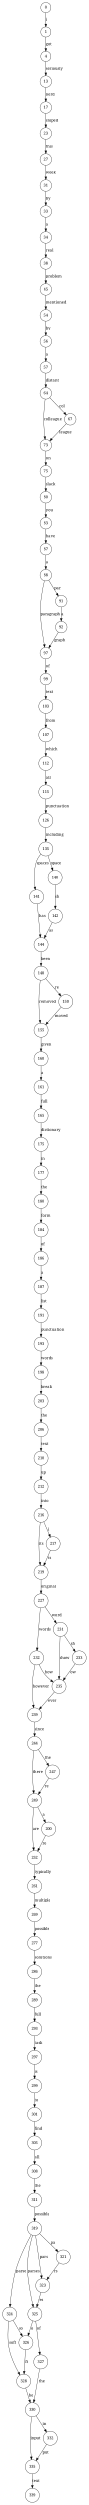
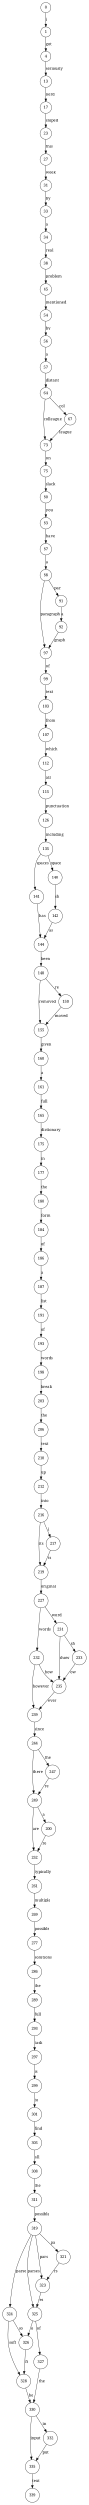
(53, 1330) -> (43, 1330)
